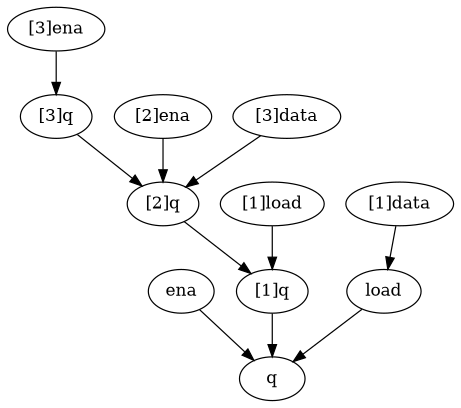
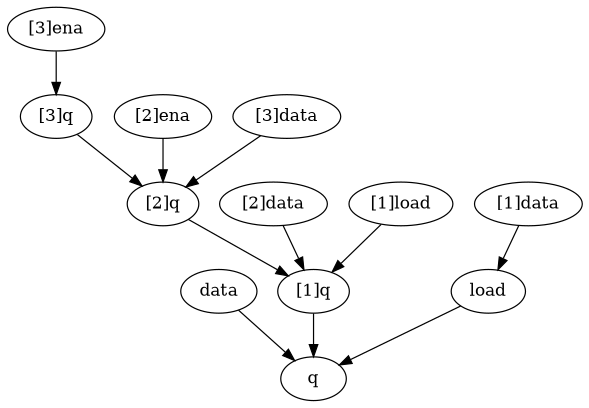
none -> (273, 204)
(181, 291) -> (219, 291)
